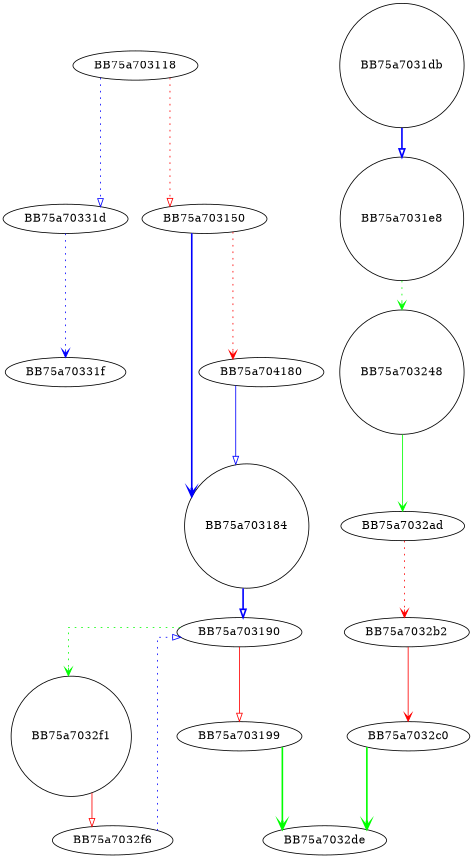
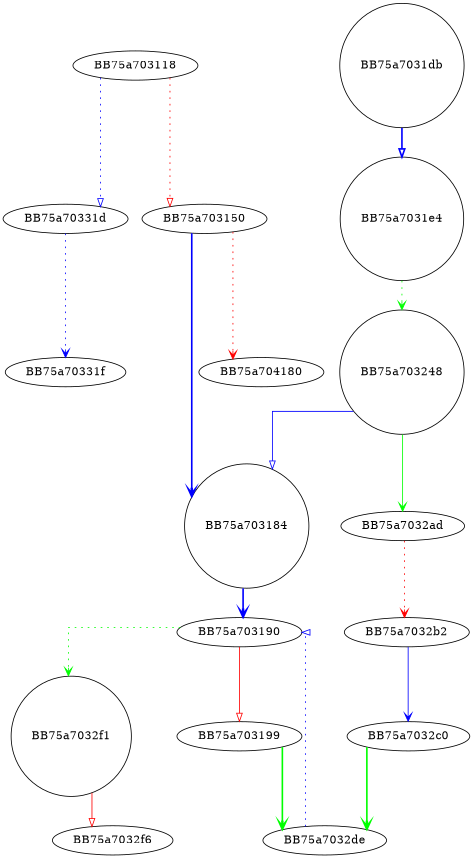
(402, 219) -> (402, 219)
(236, 421) -> (288, 411)
(243, 599) -> (243, 599)
(408, 680) -> (408, 680)
(158, 726) -> (305, 729)
